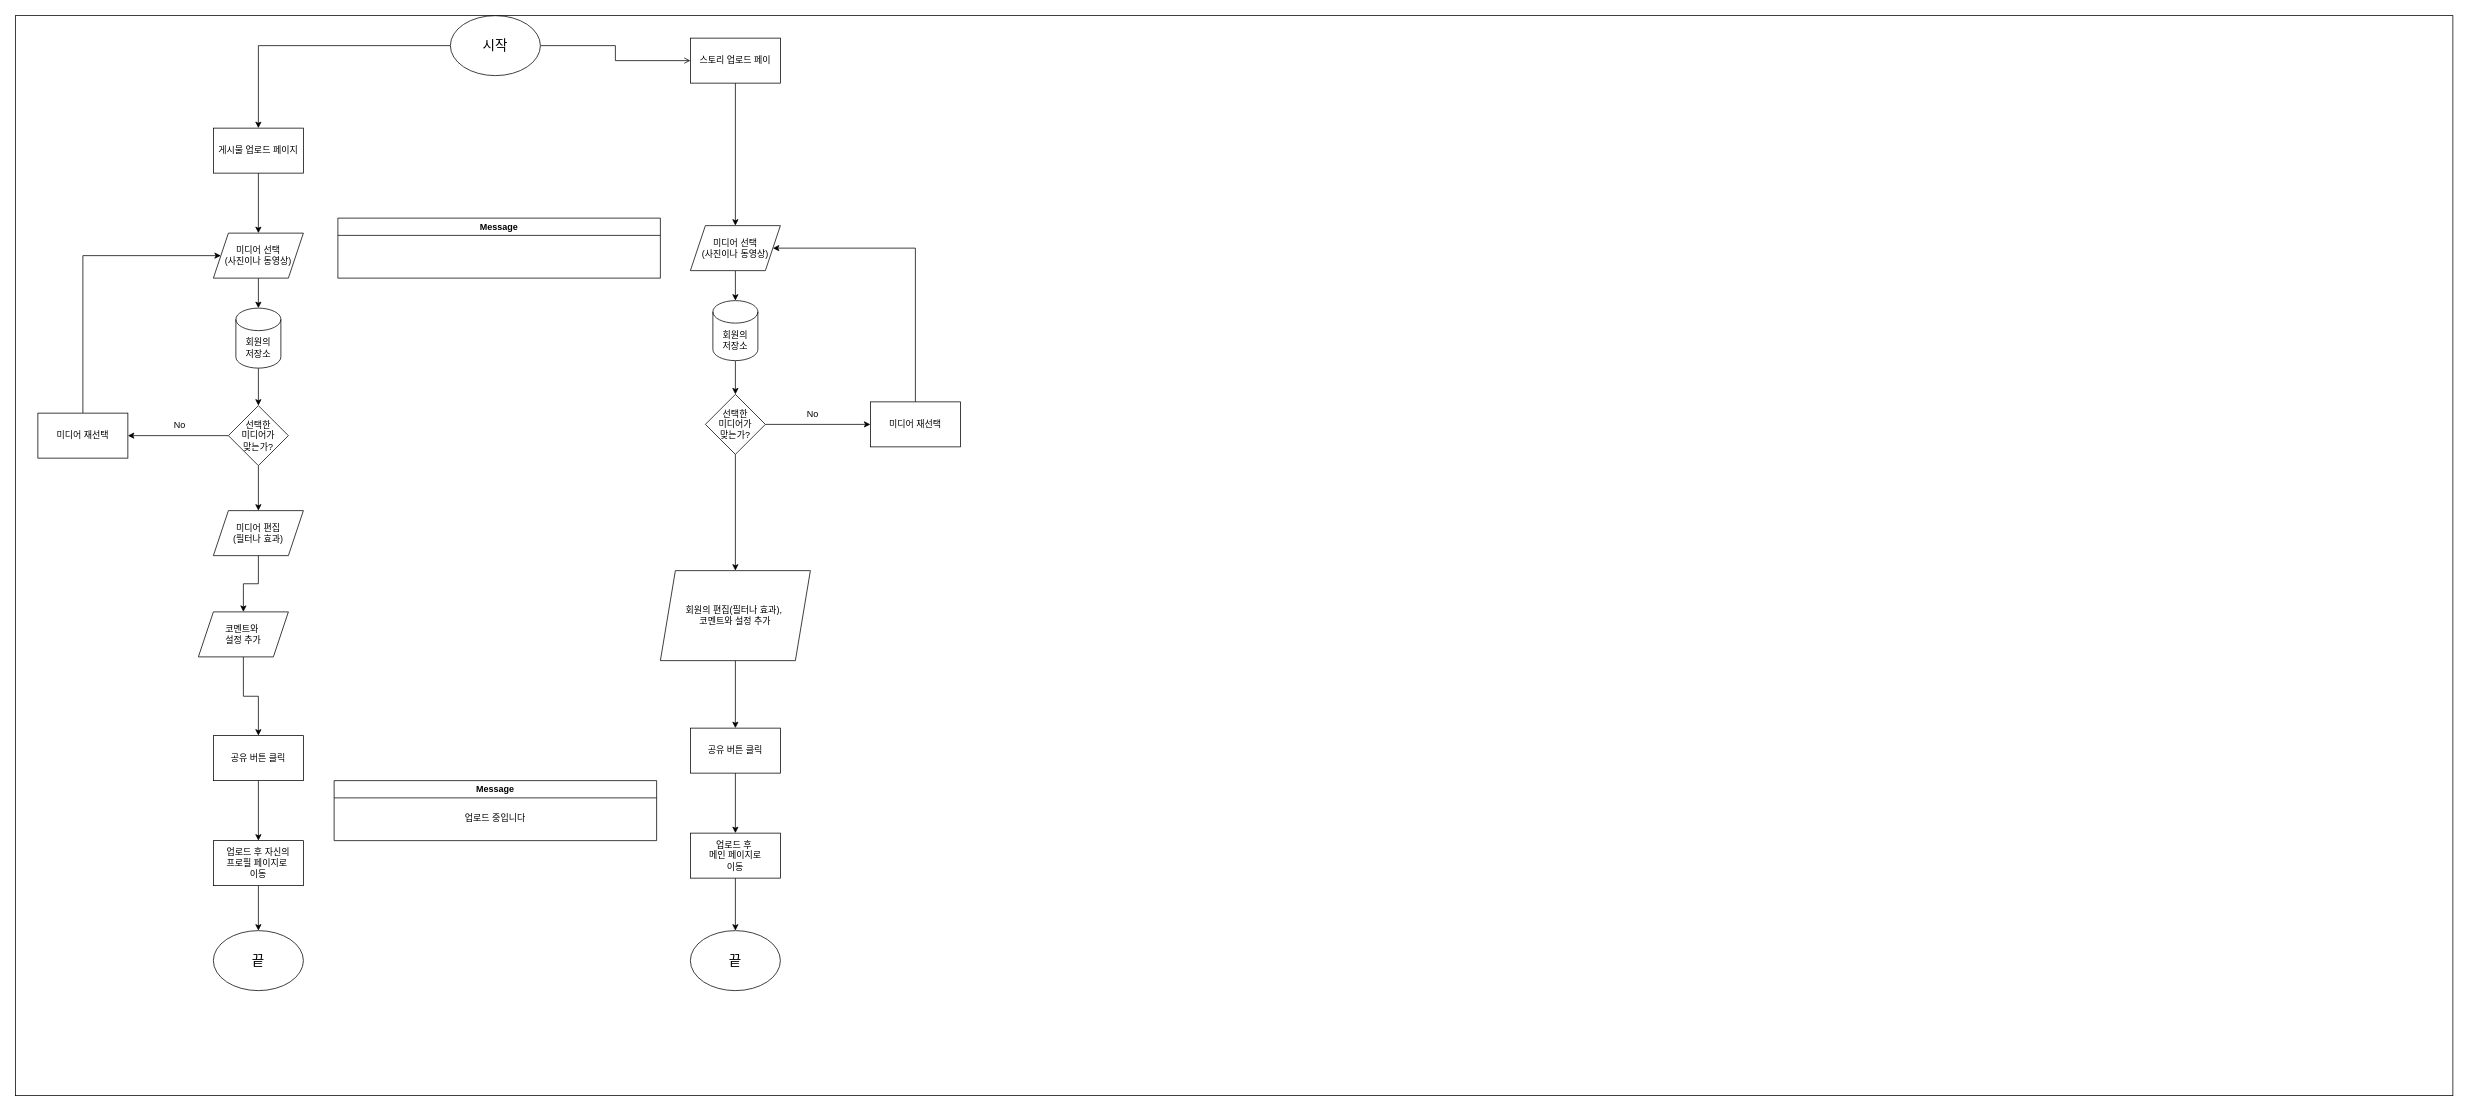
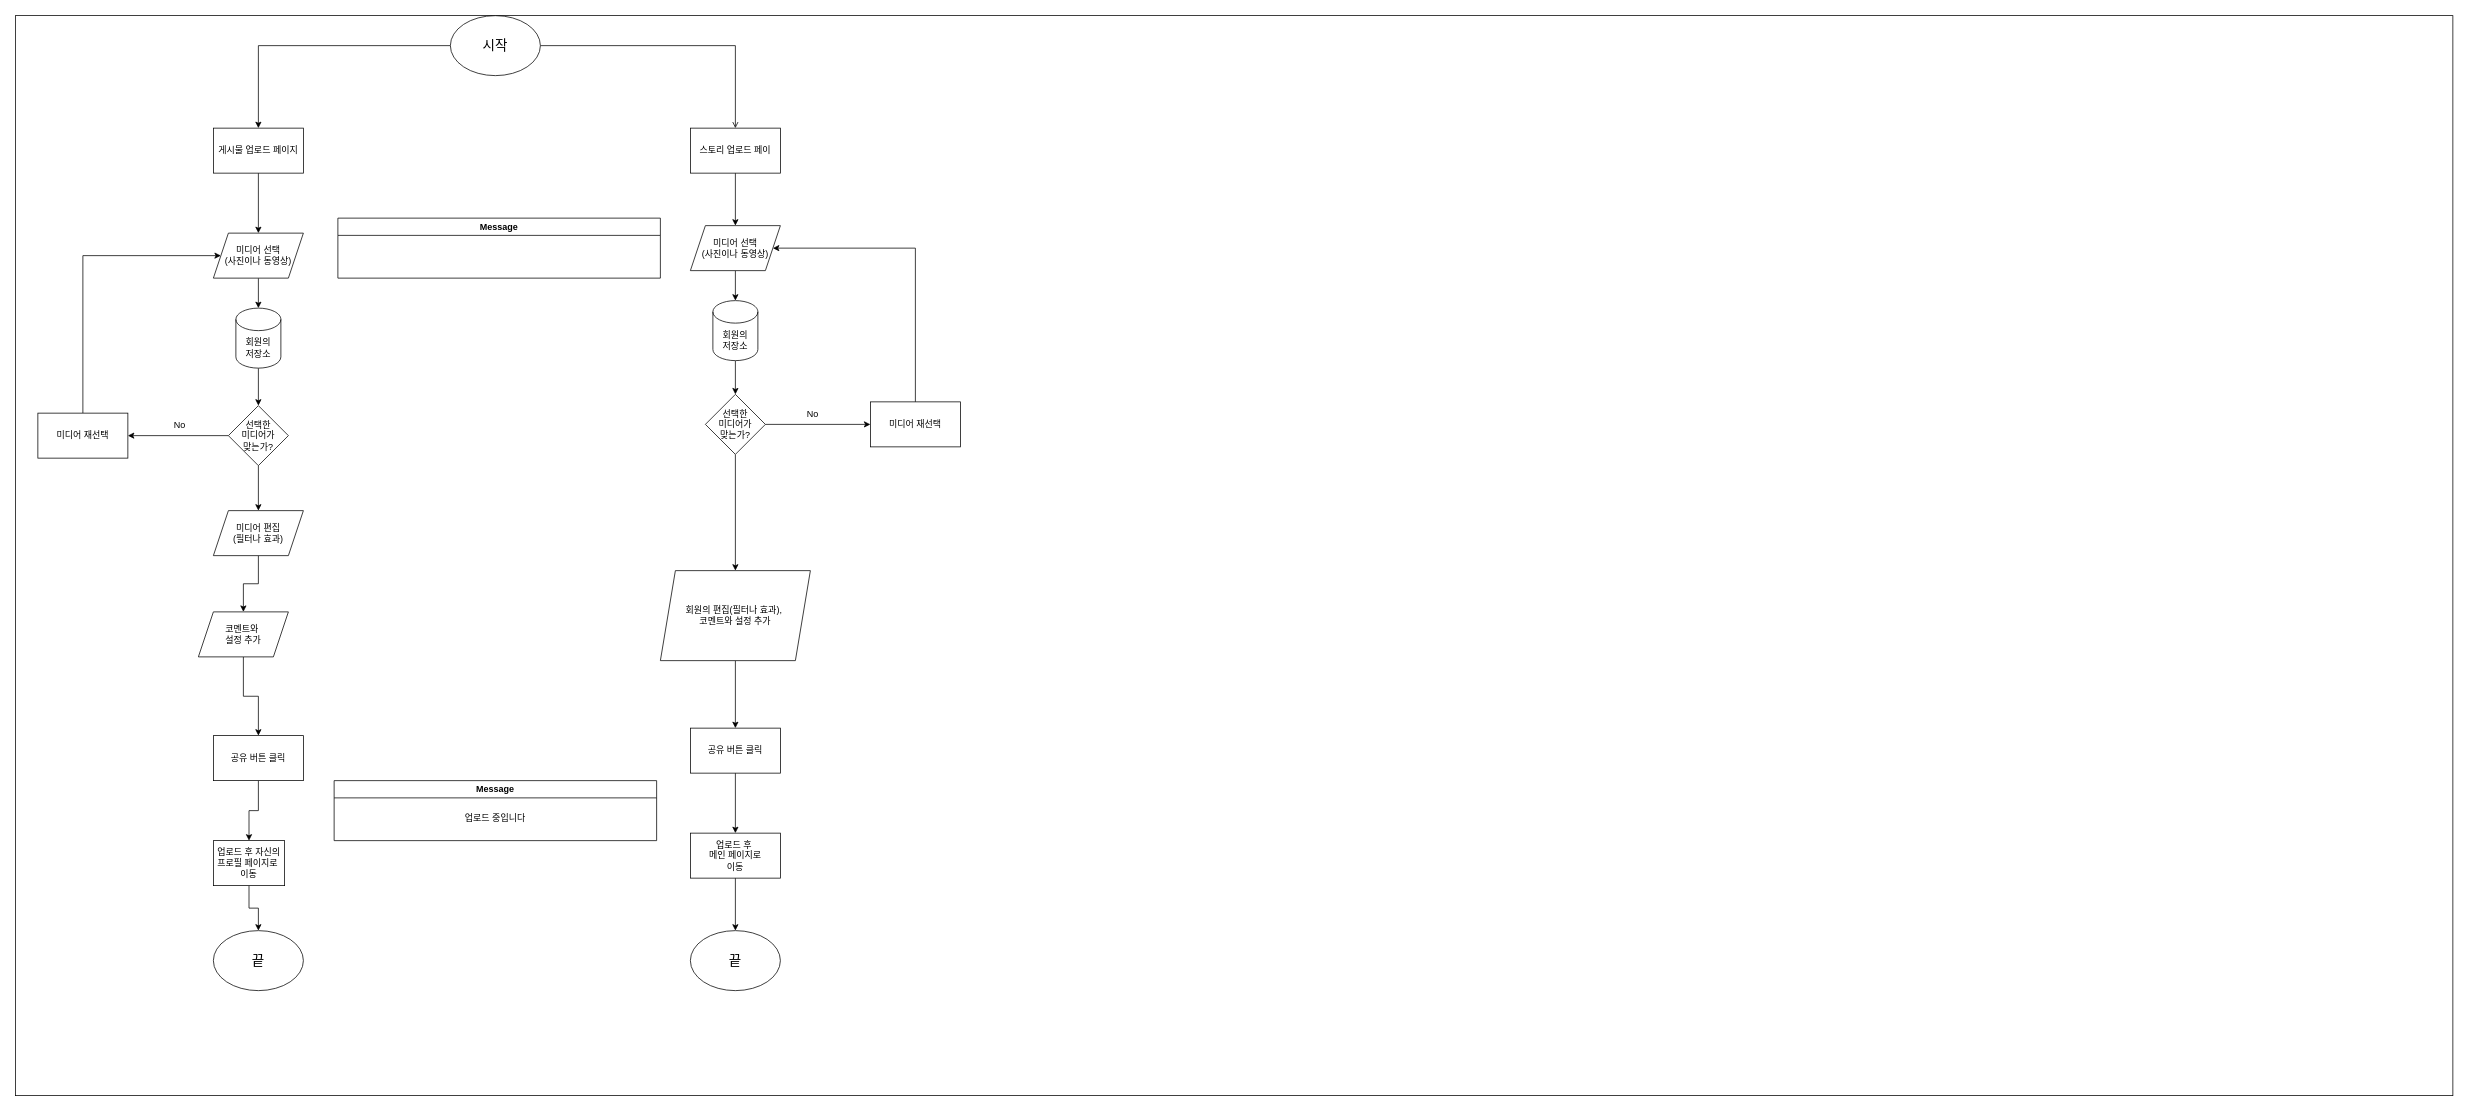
(735, 60) -> (735, 150)
(258, 863) -> (249, 863)
